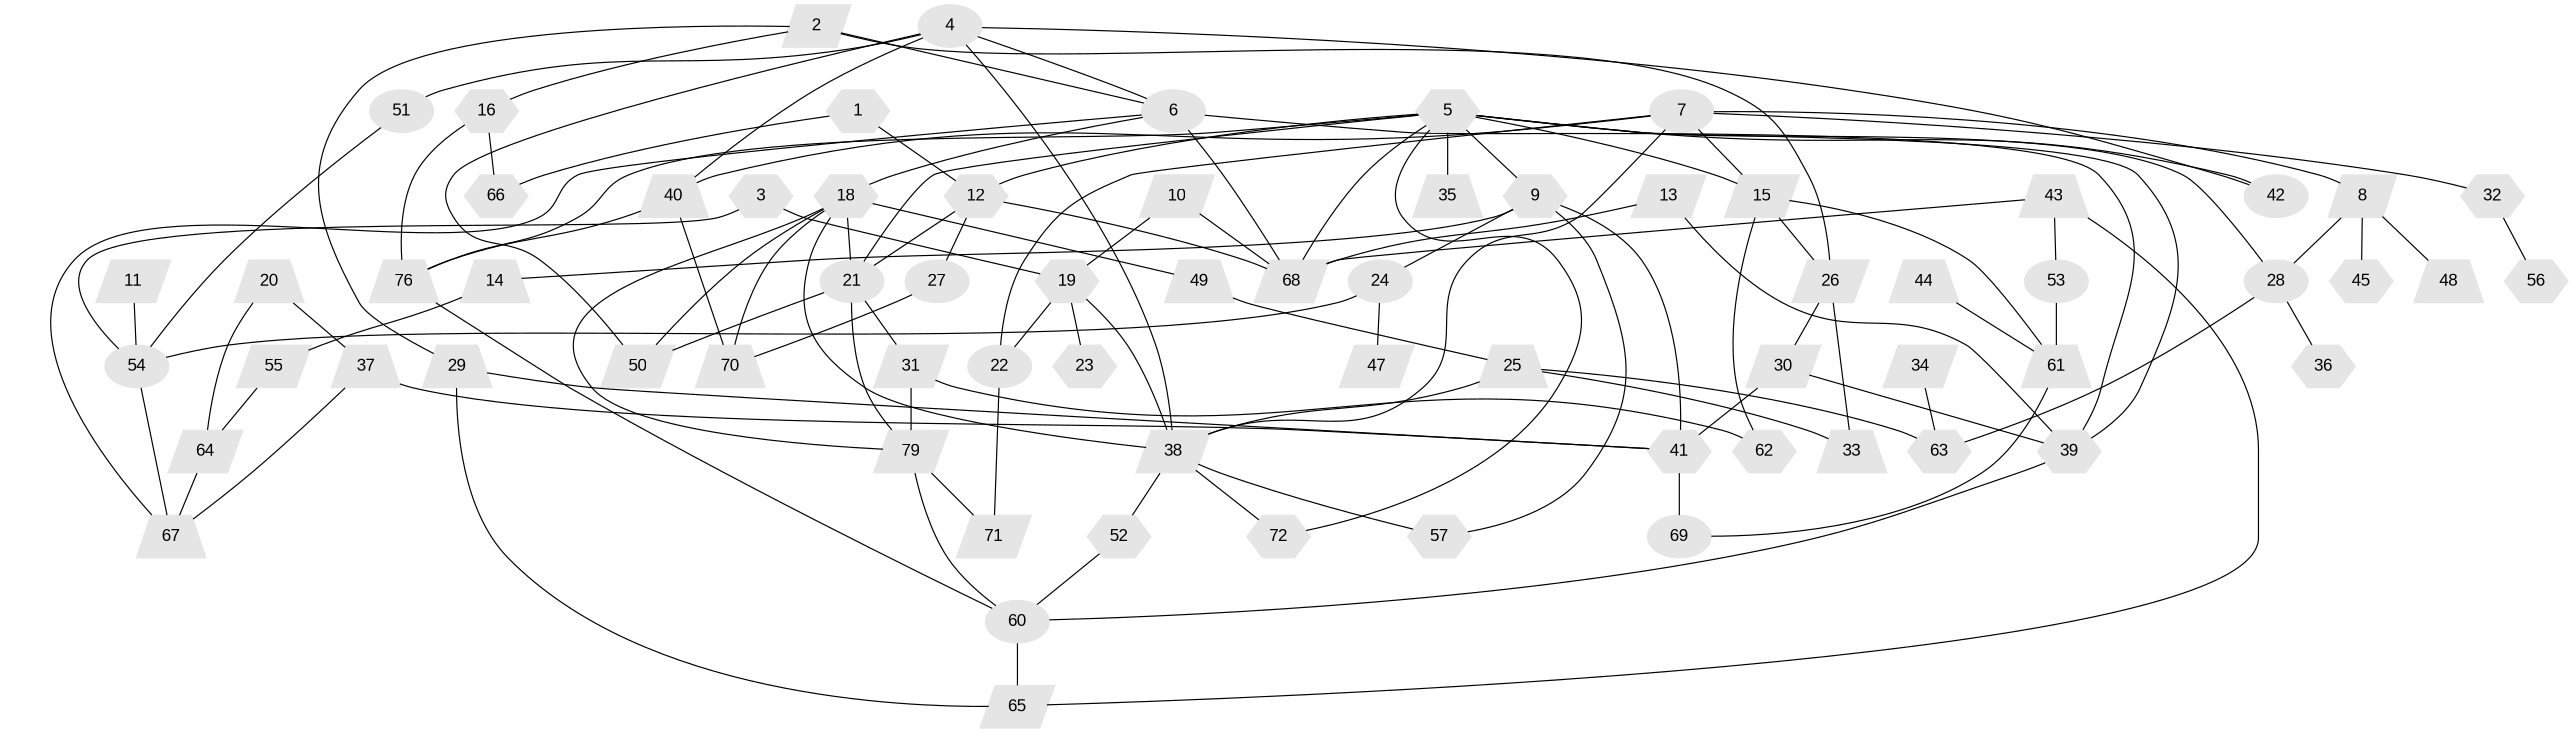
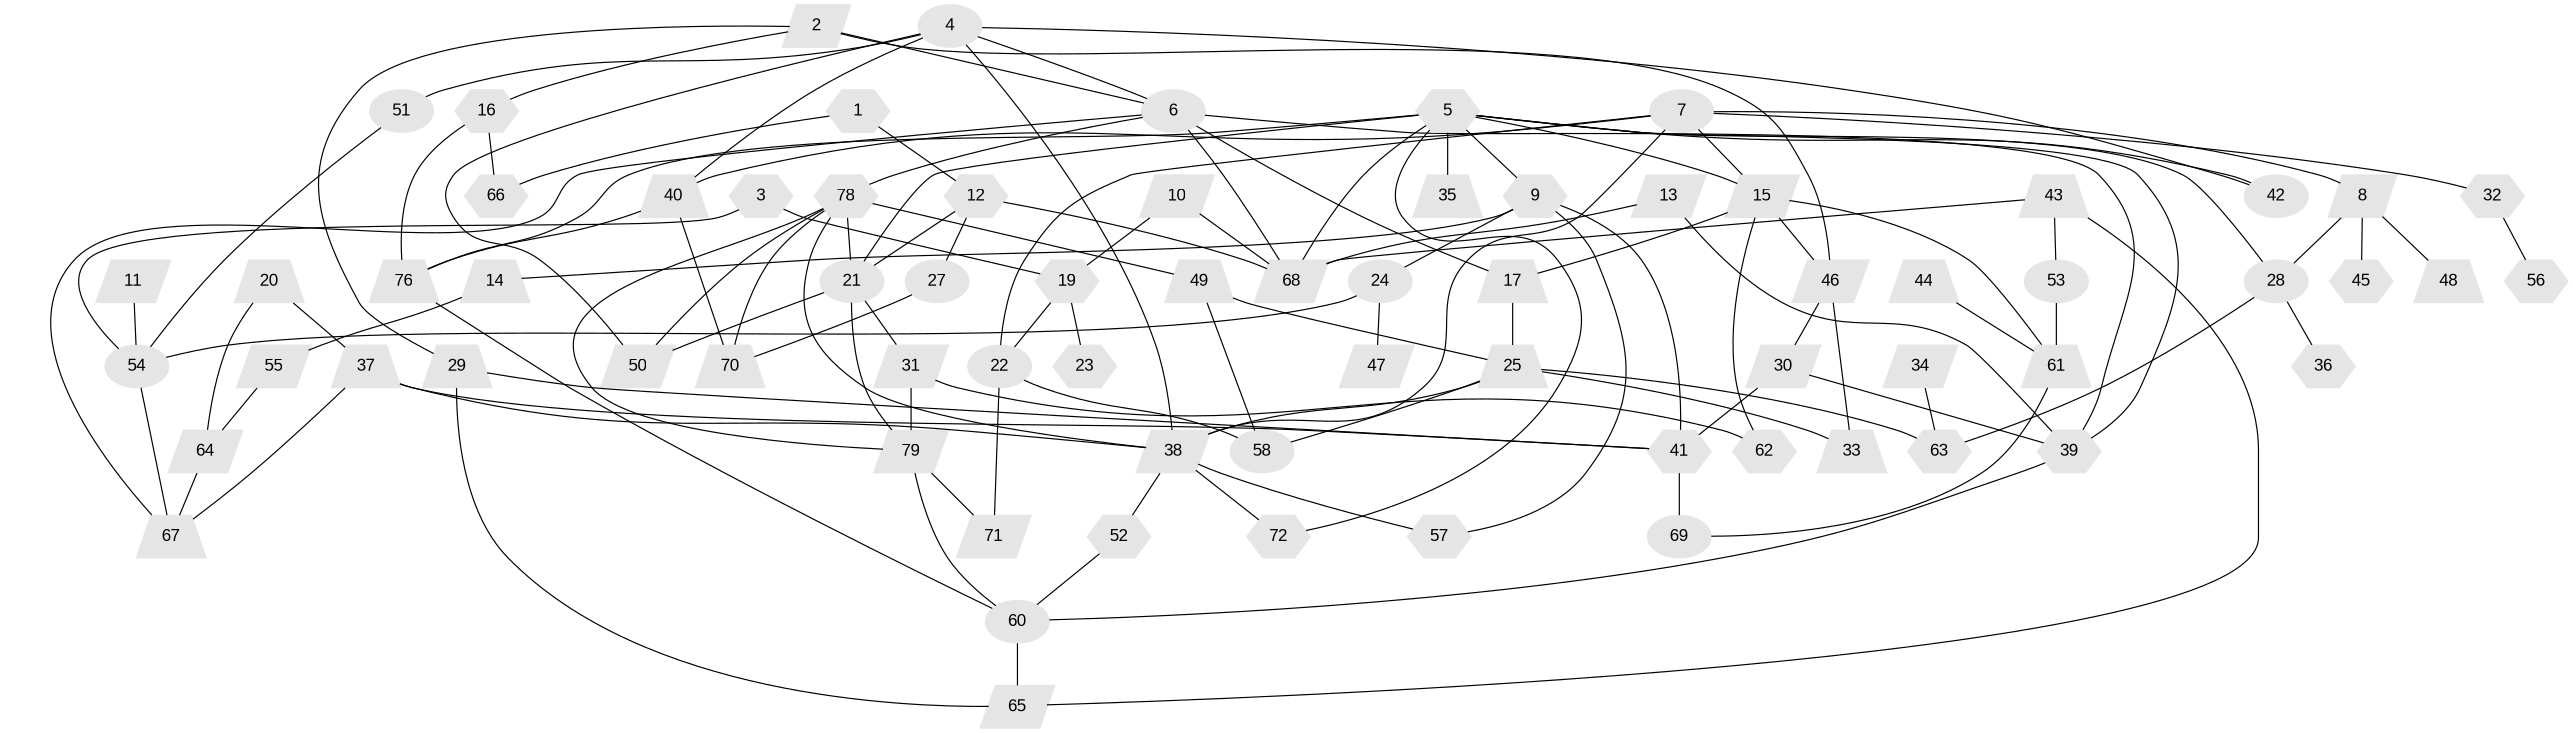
(1207, 138) -> none
(846, 196) -> (846, 196)
none -> (1513, 281)
(1831, 281) -> (1831, 281)
(1136, 359) -> (603, 420)
none -> (1262, 452)
